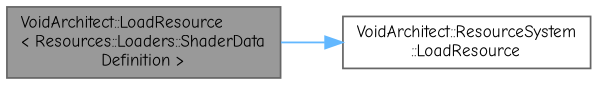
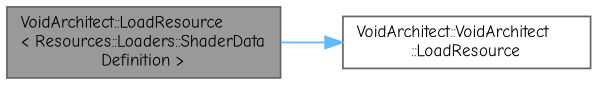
(467, 42) -> (467, 42)
